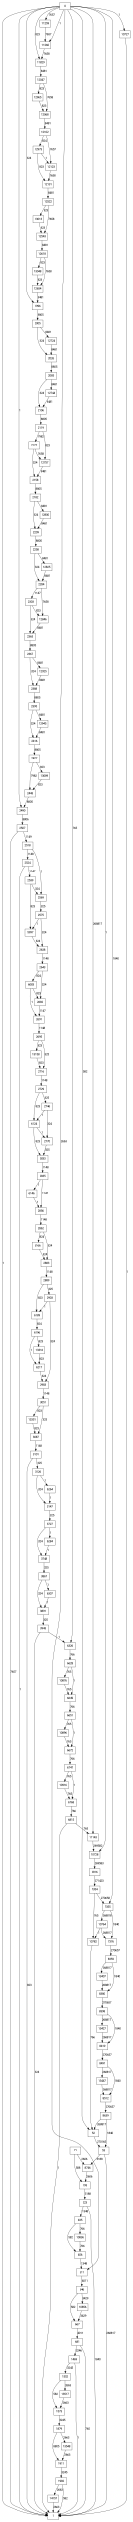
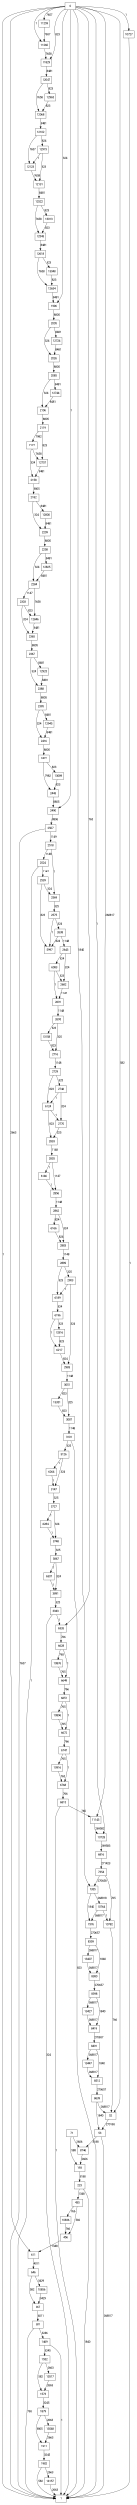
(34, 941) -> (55, 940)
